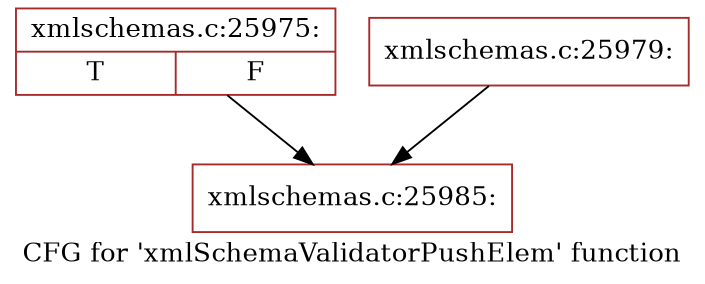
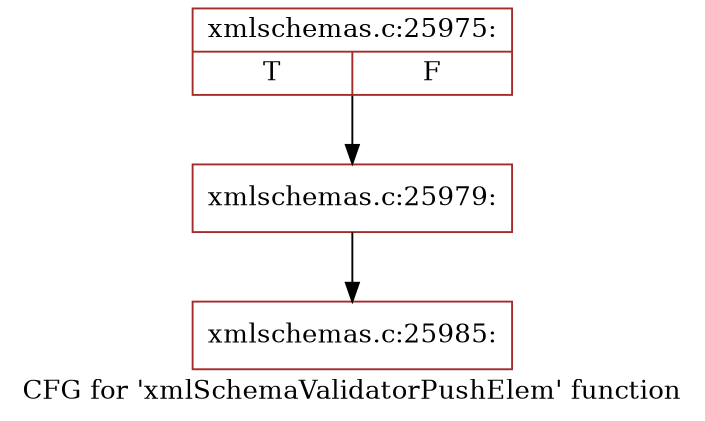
(263, 124) -> (352, 120)
